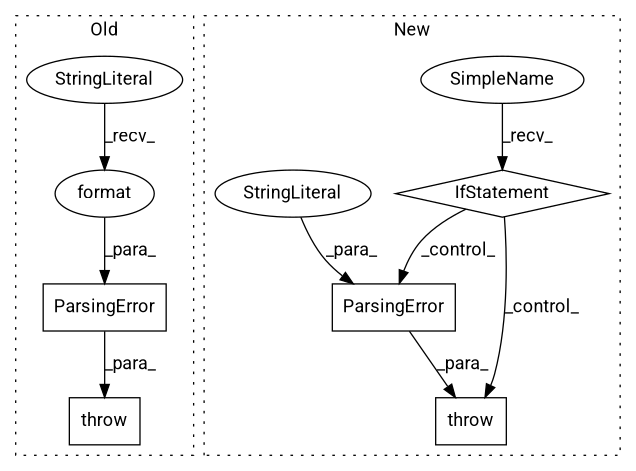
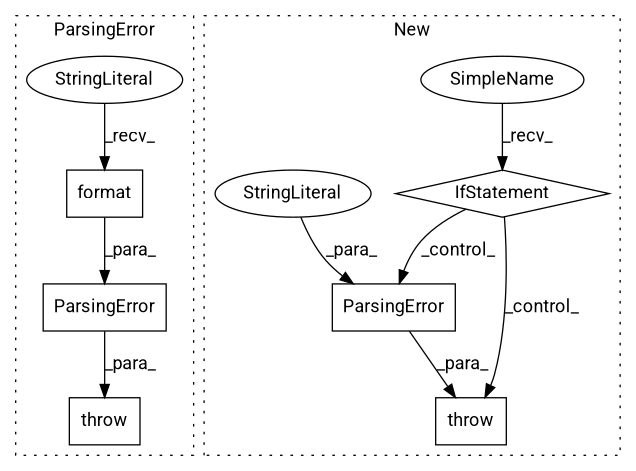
(105, 31) -> (105, 31)
(105, 194) -> (105, 194)
